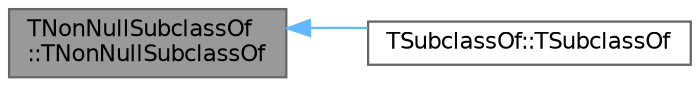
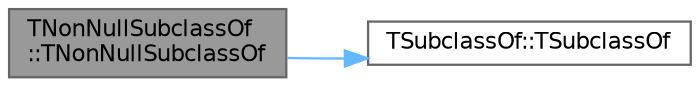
(339, 28) -> (316, 58)
